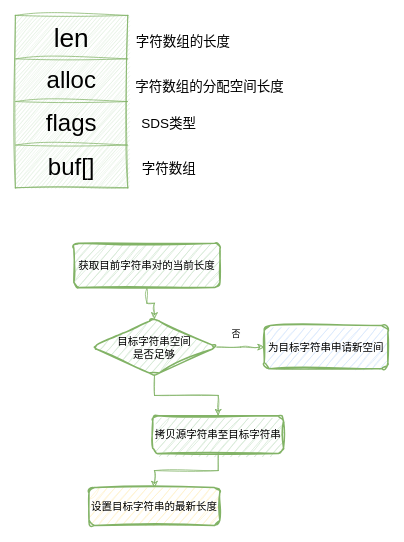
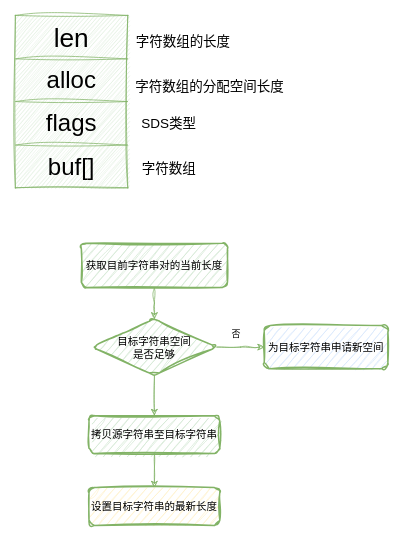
(147, 266) -> (155, 266)
(218, 435) -> (155, 435)
